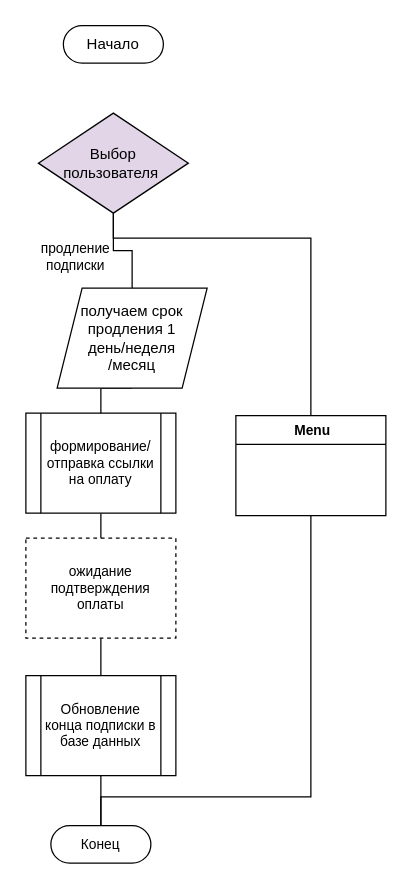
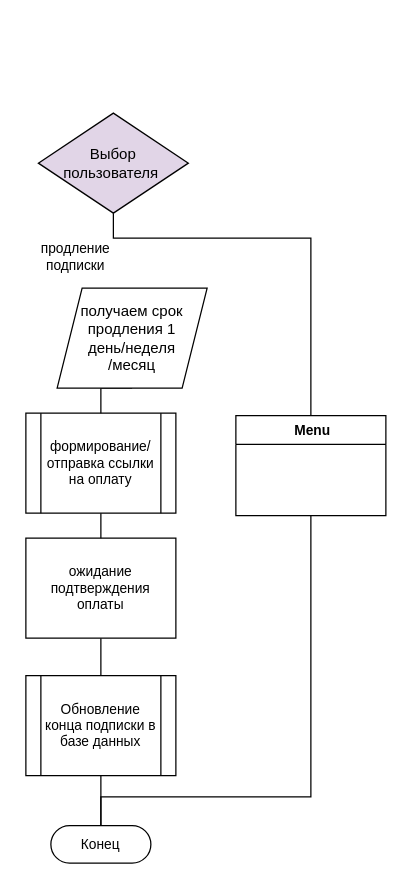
(113, 44) -> none
(132, 256) -> none
(101, 588) -> (101, 588)
